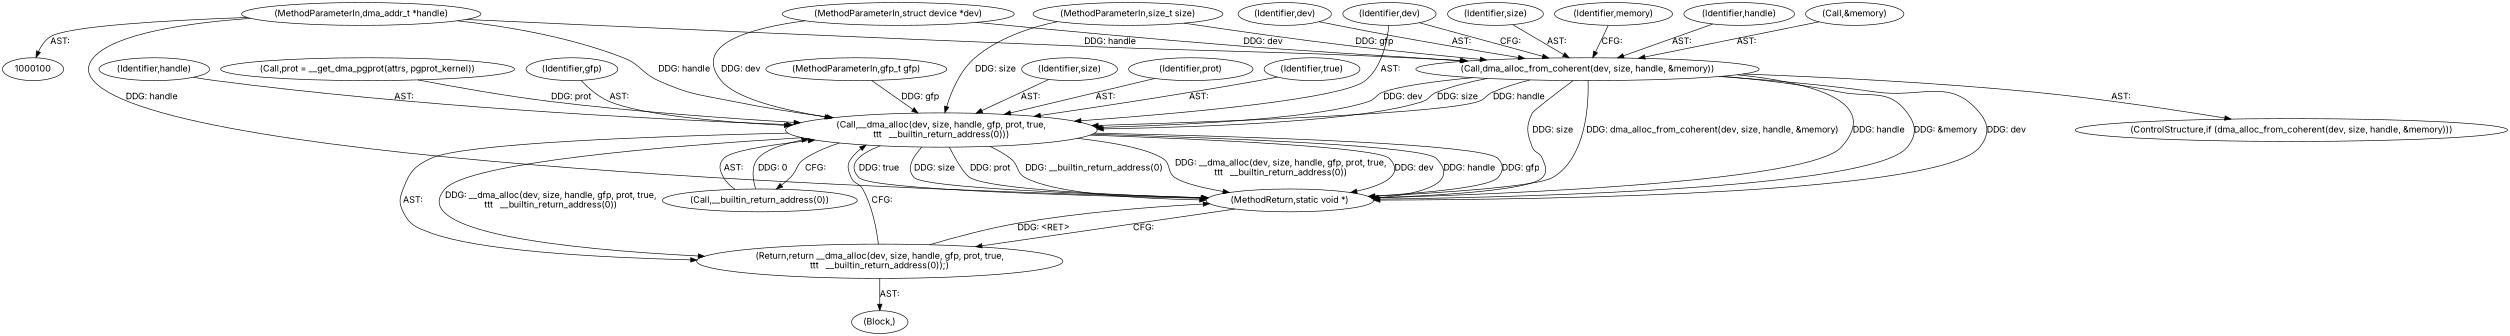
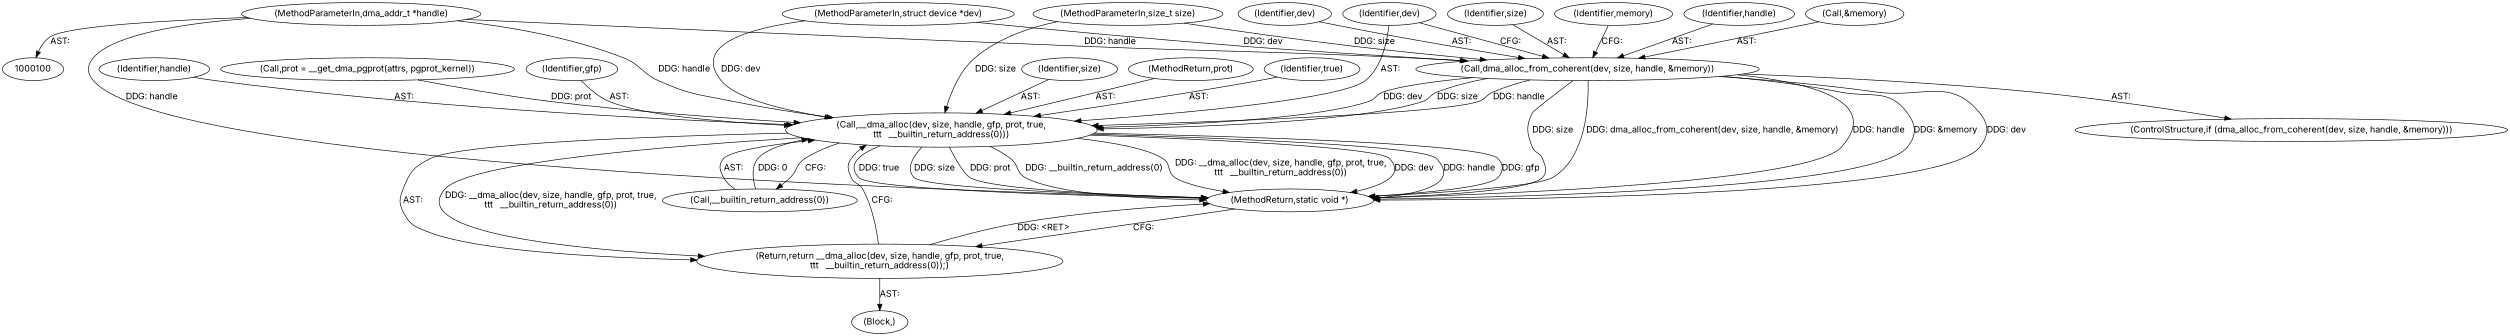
(1375, 42) -> (1375, 42)
(856, 69) -> none
(1191, 69) -> (1191, 69)
